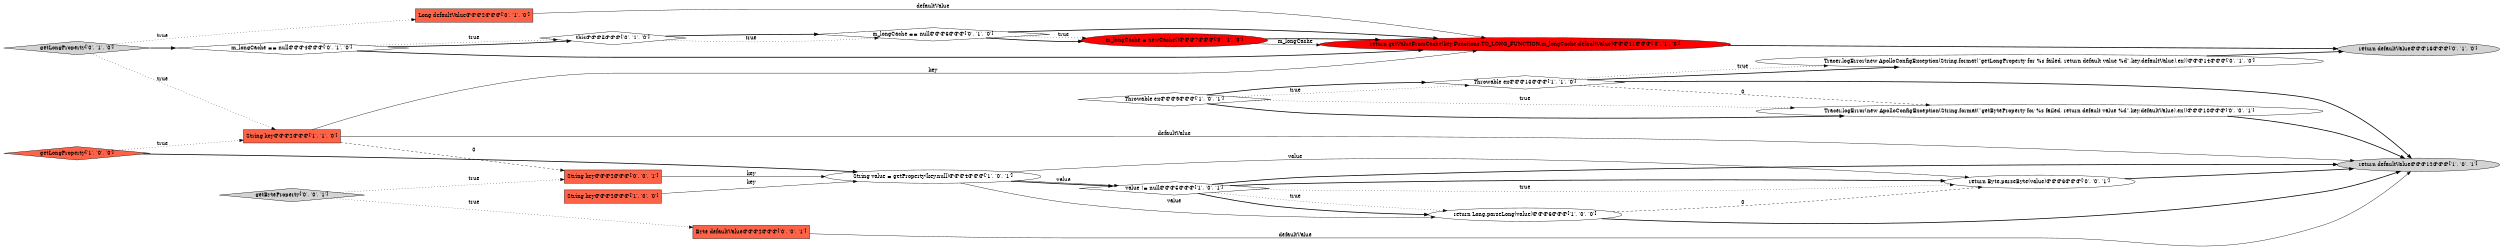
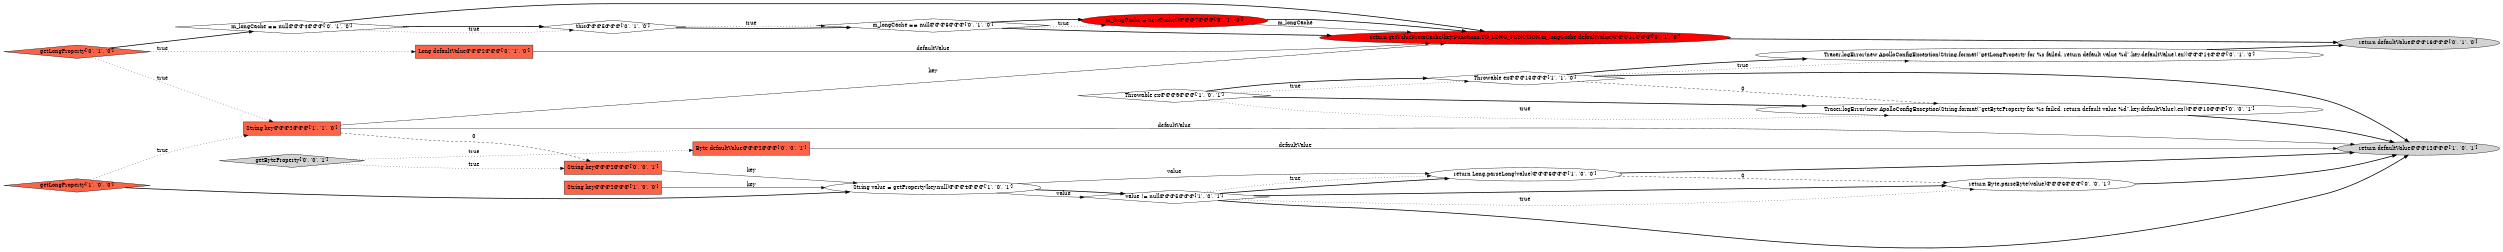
(77, 48) -> (77, 52)
(1487, 159) -> none
